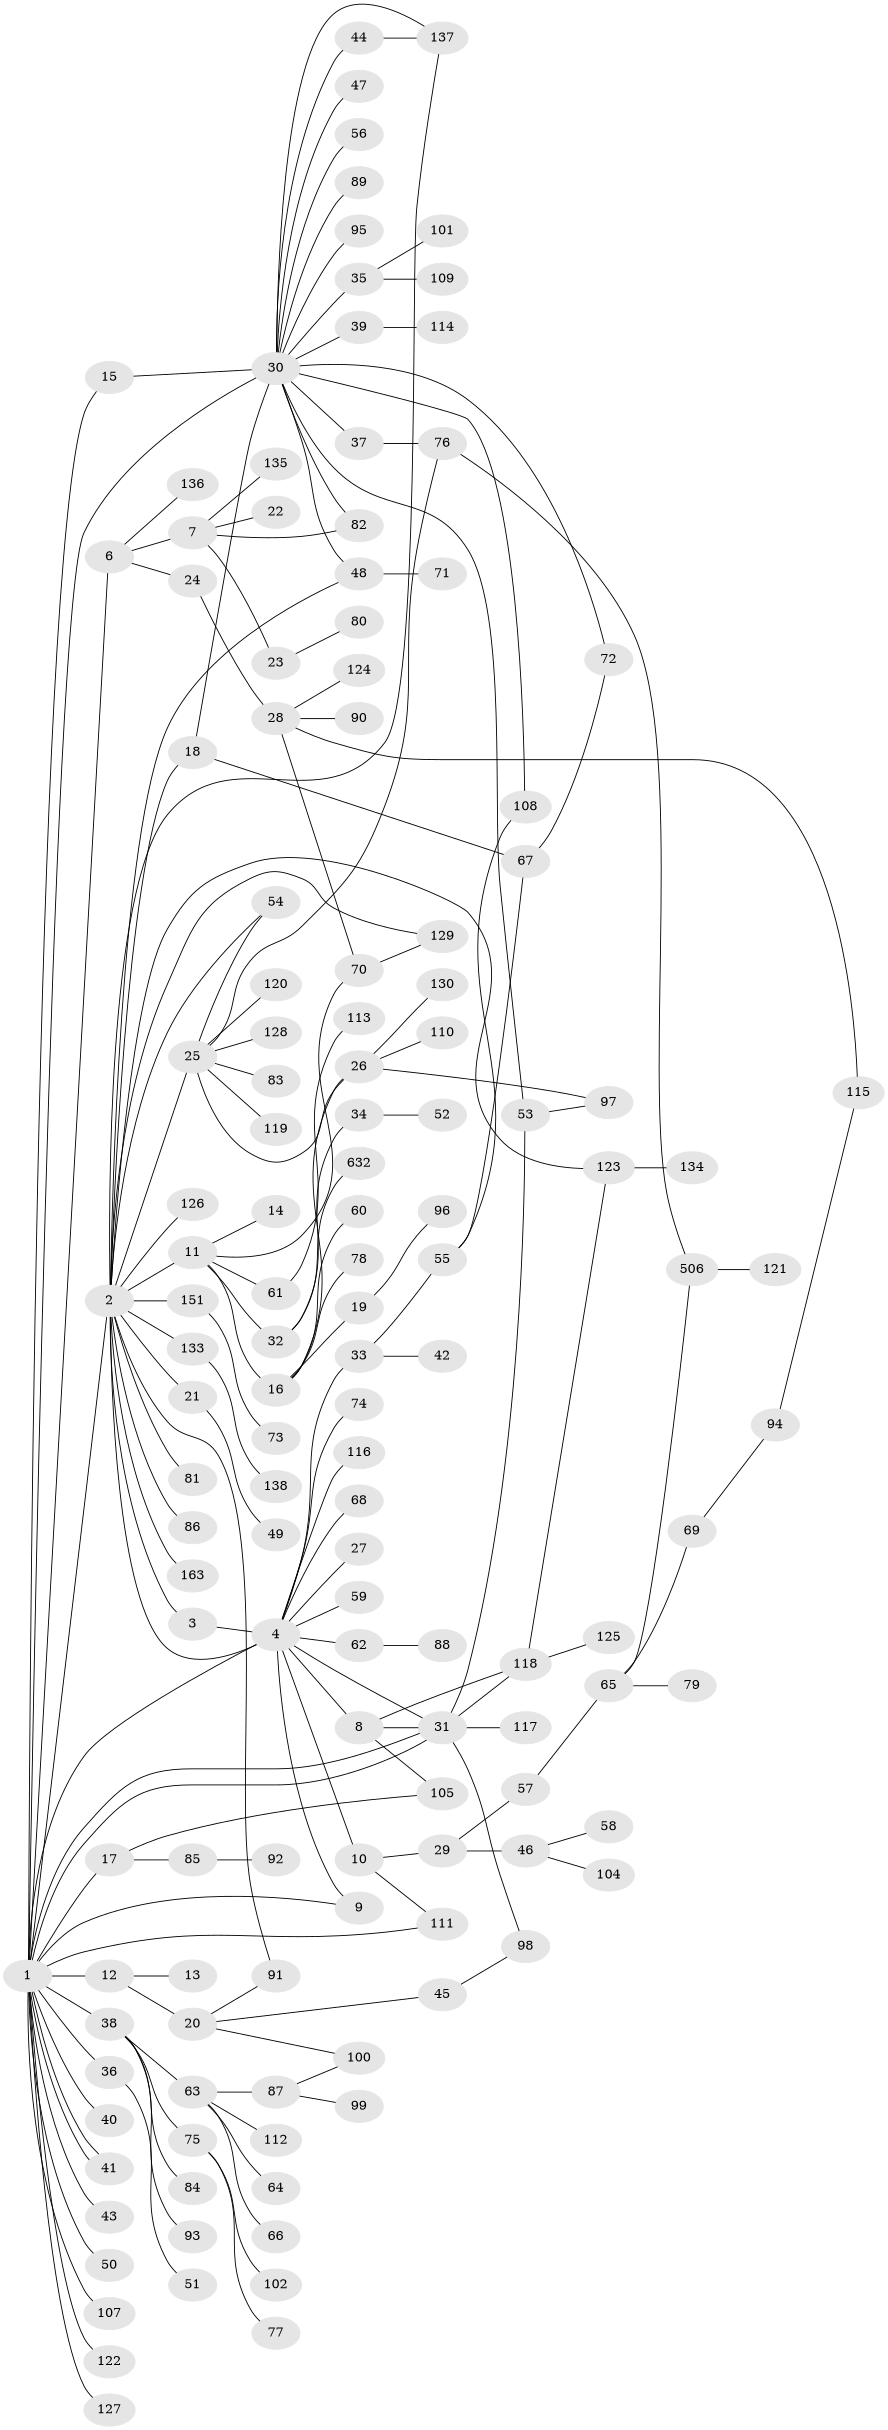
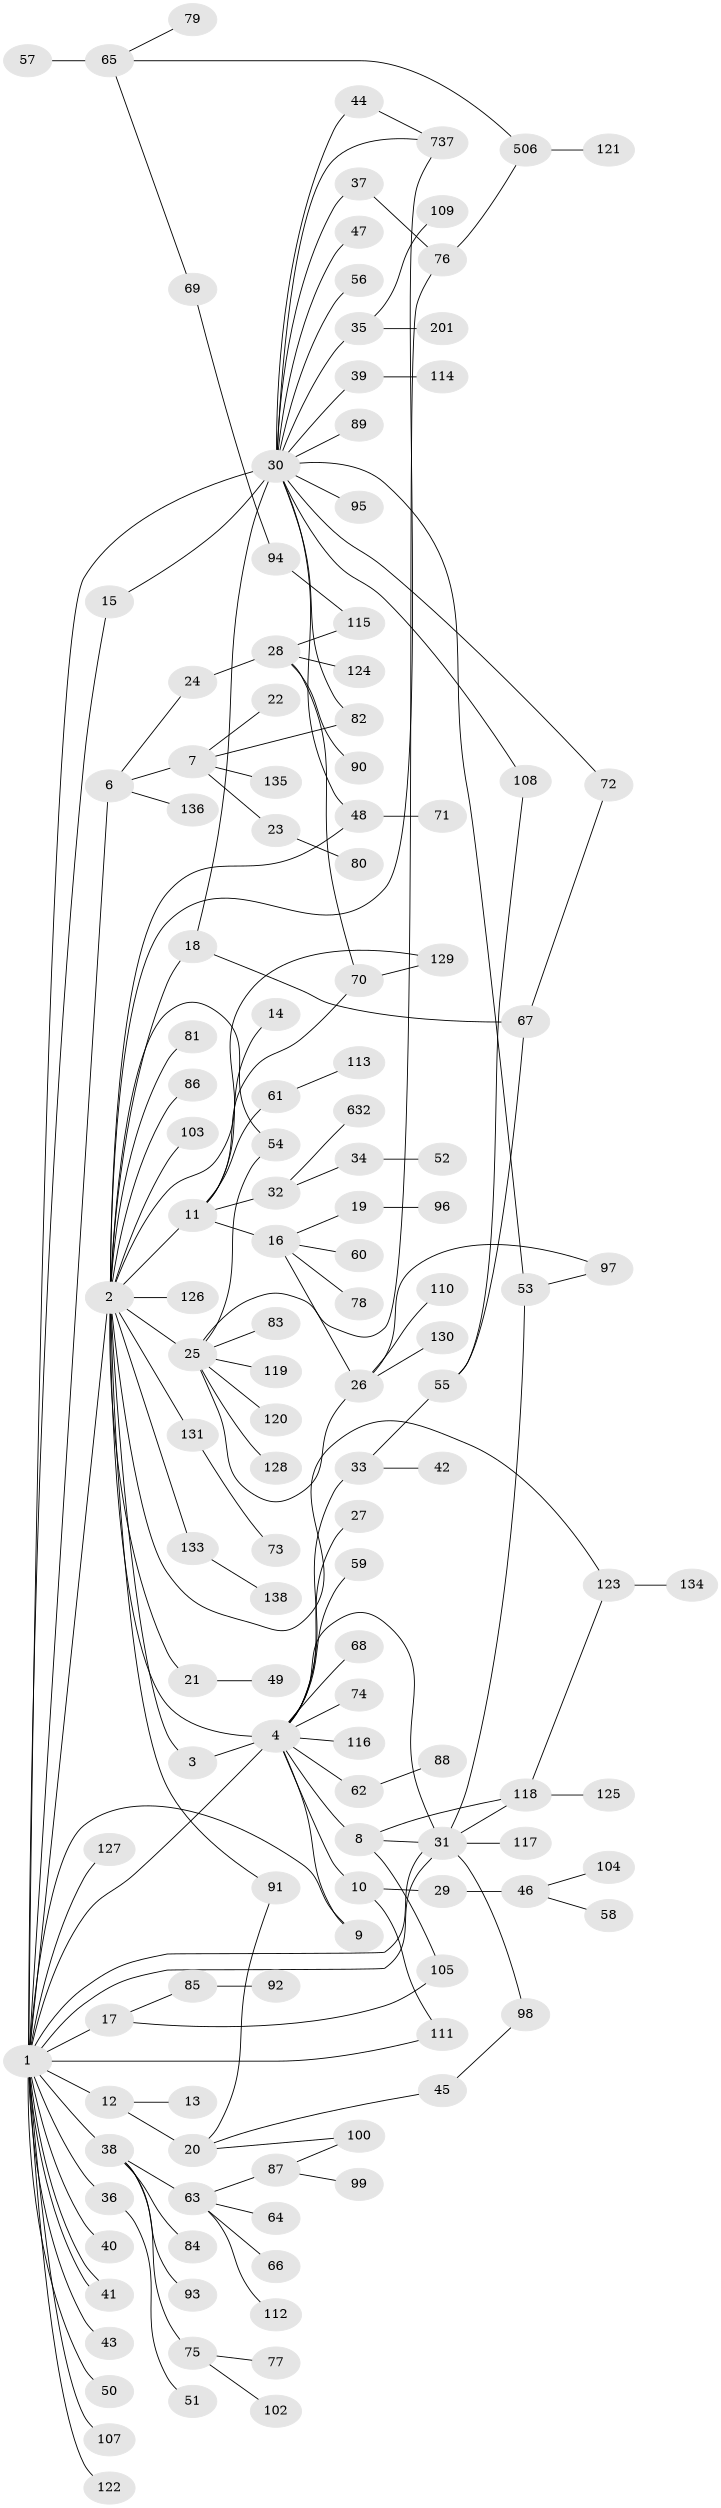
(442, 38) -> (442, 143)
(442, 231) -> (442, 329)
(193, 1301) -> (193, 1435)
(193, 1576) -> (193, 1133)
(480, 1823) -> none
